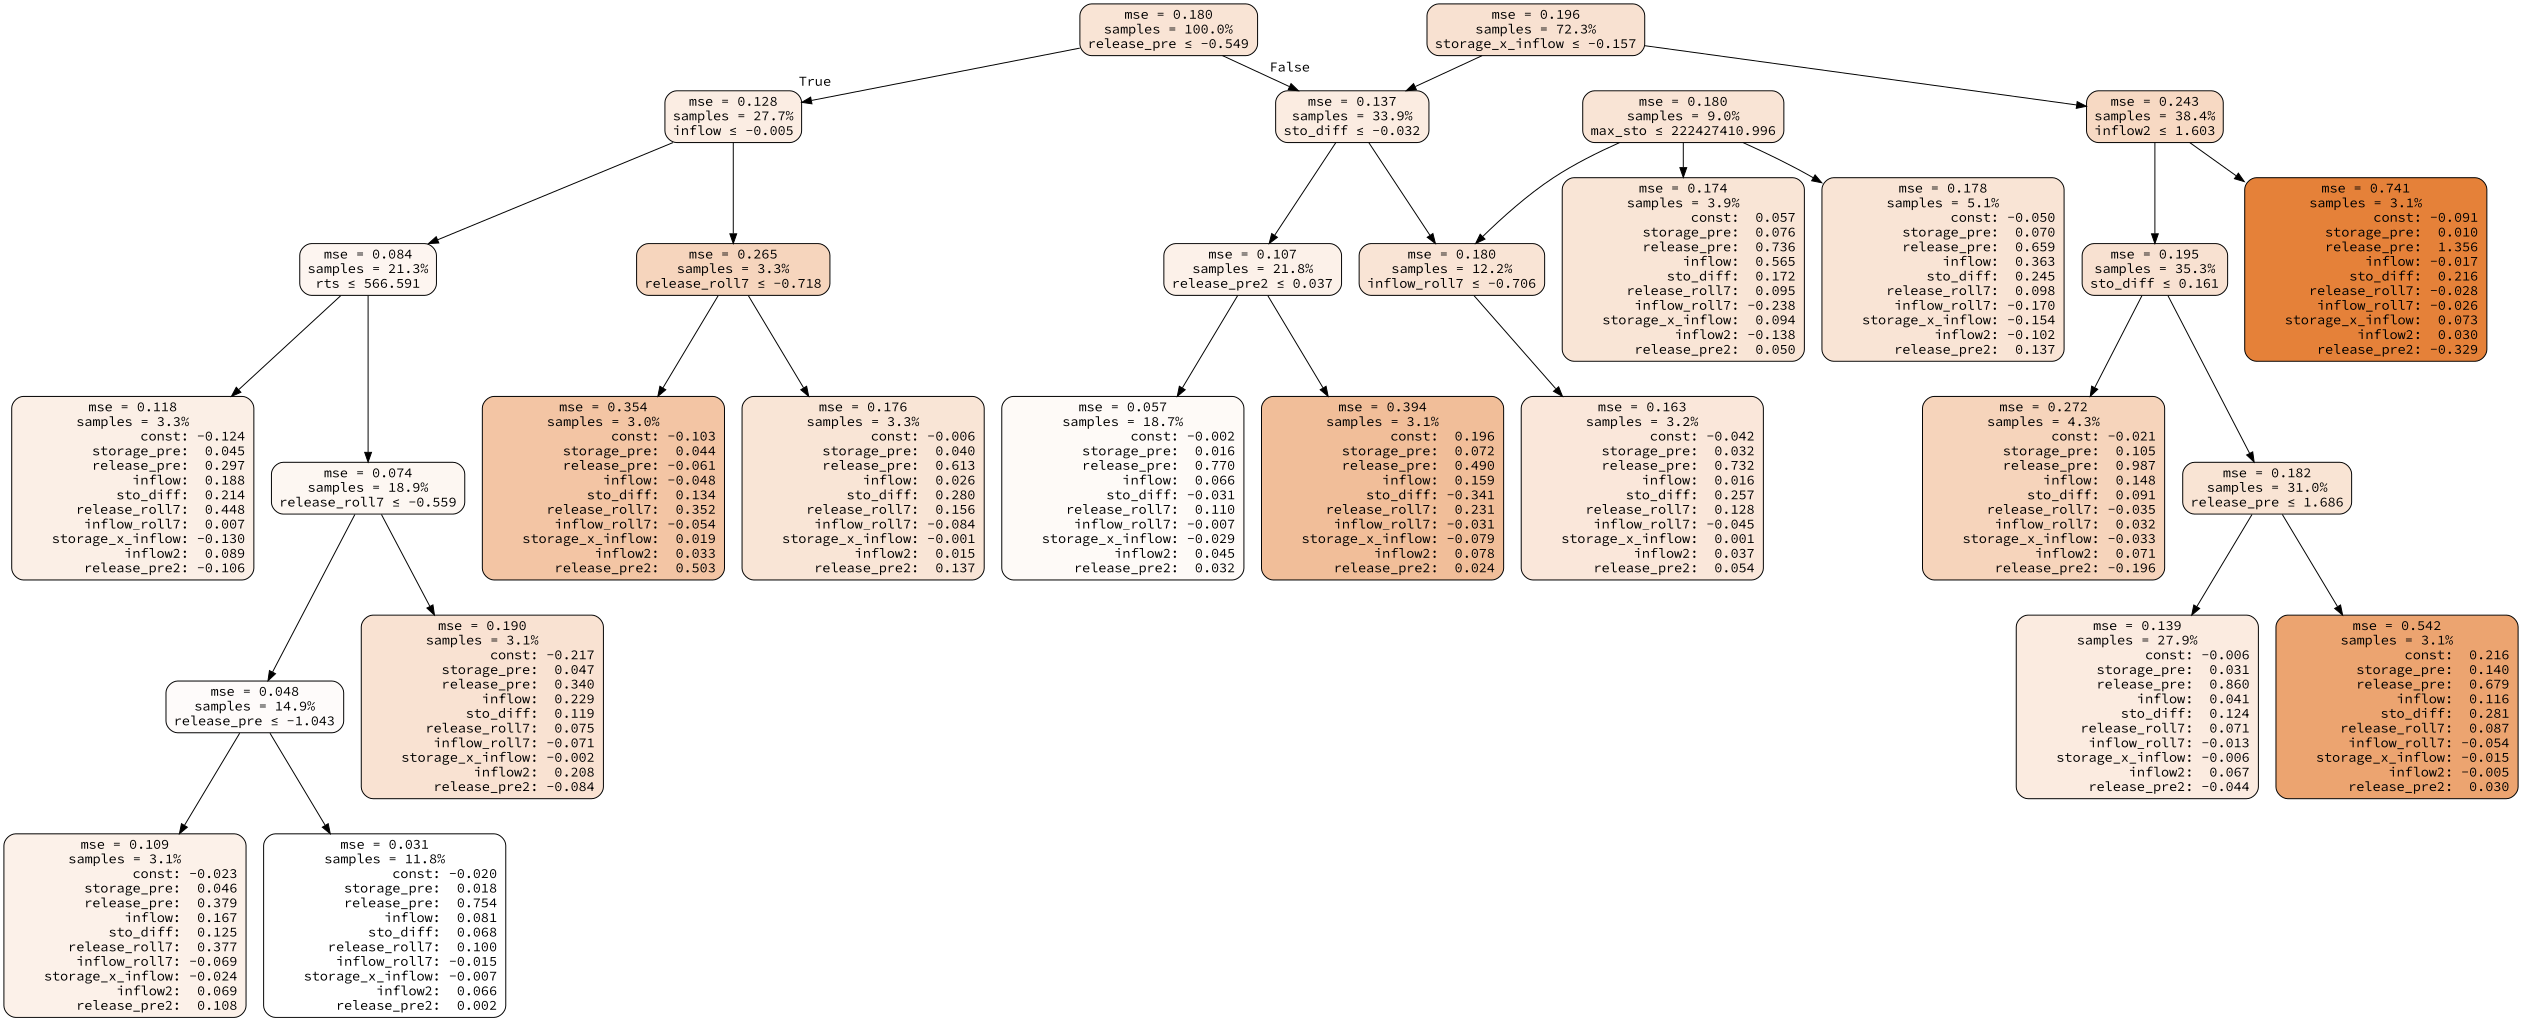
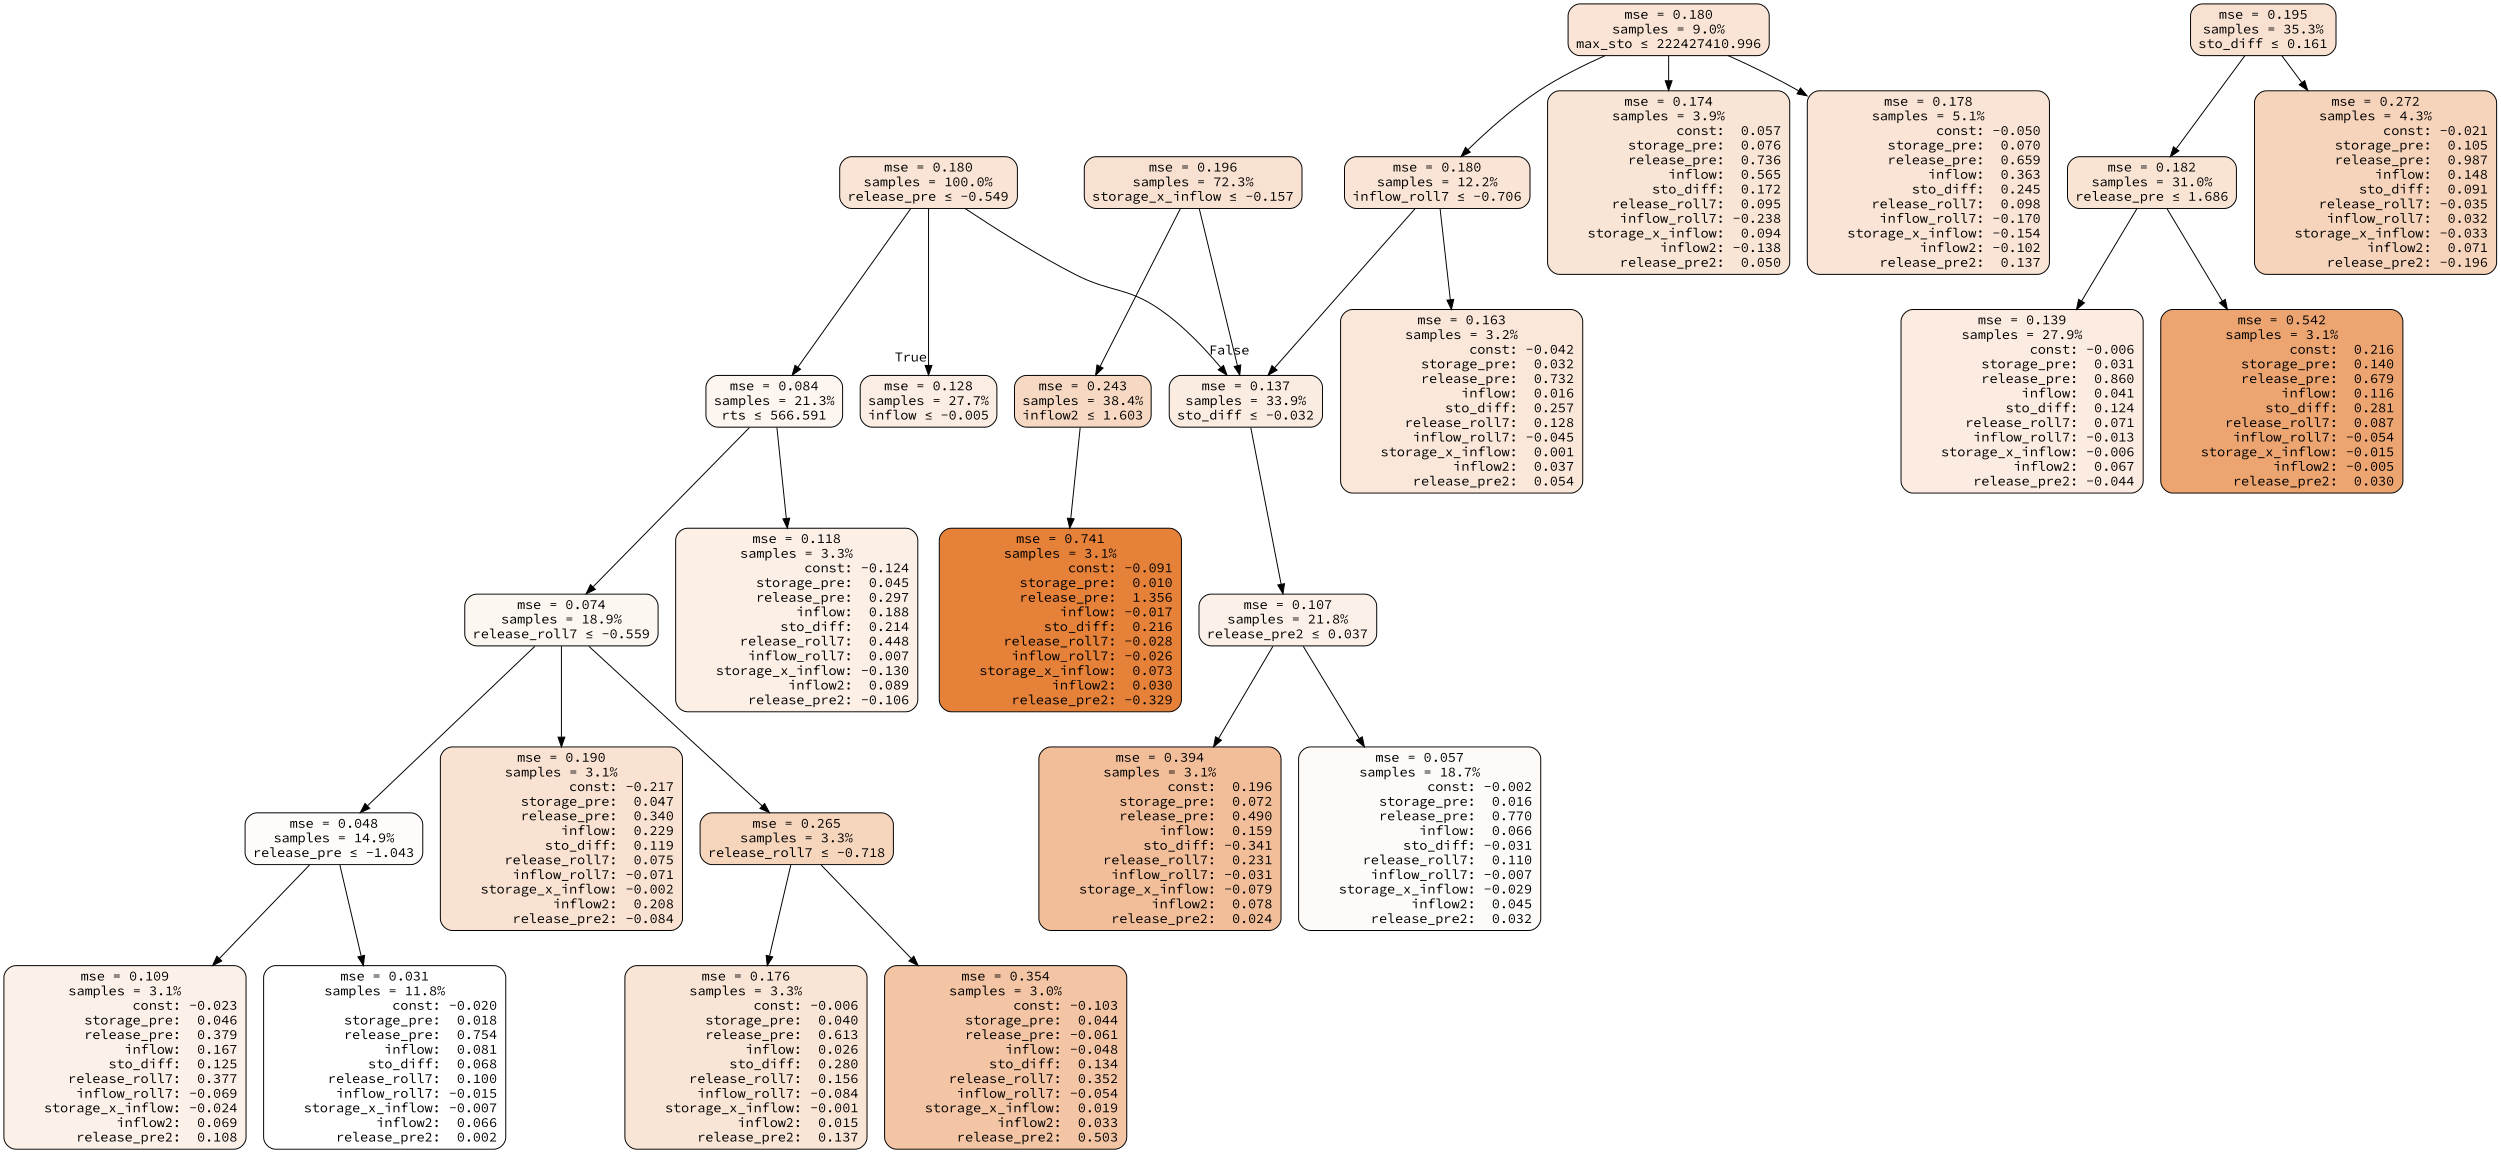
(733, 188) -> (676, 726)
(2155, 188) -> none
(1399, 189) -> (1345, 288)
(555, 191) -> (854, 288)
